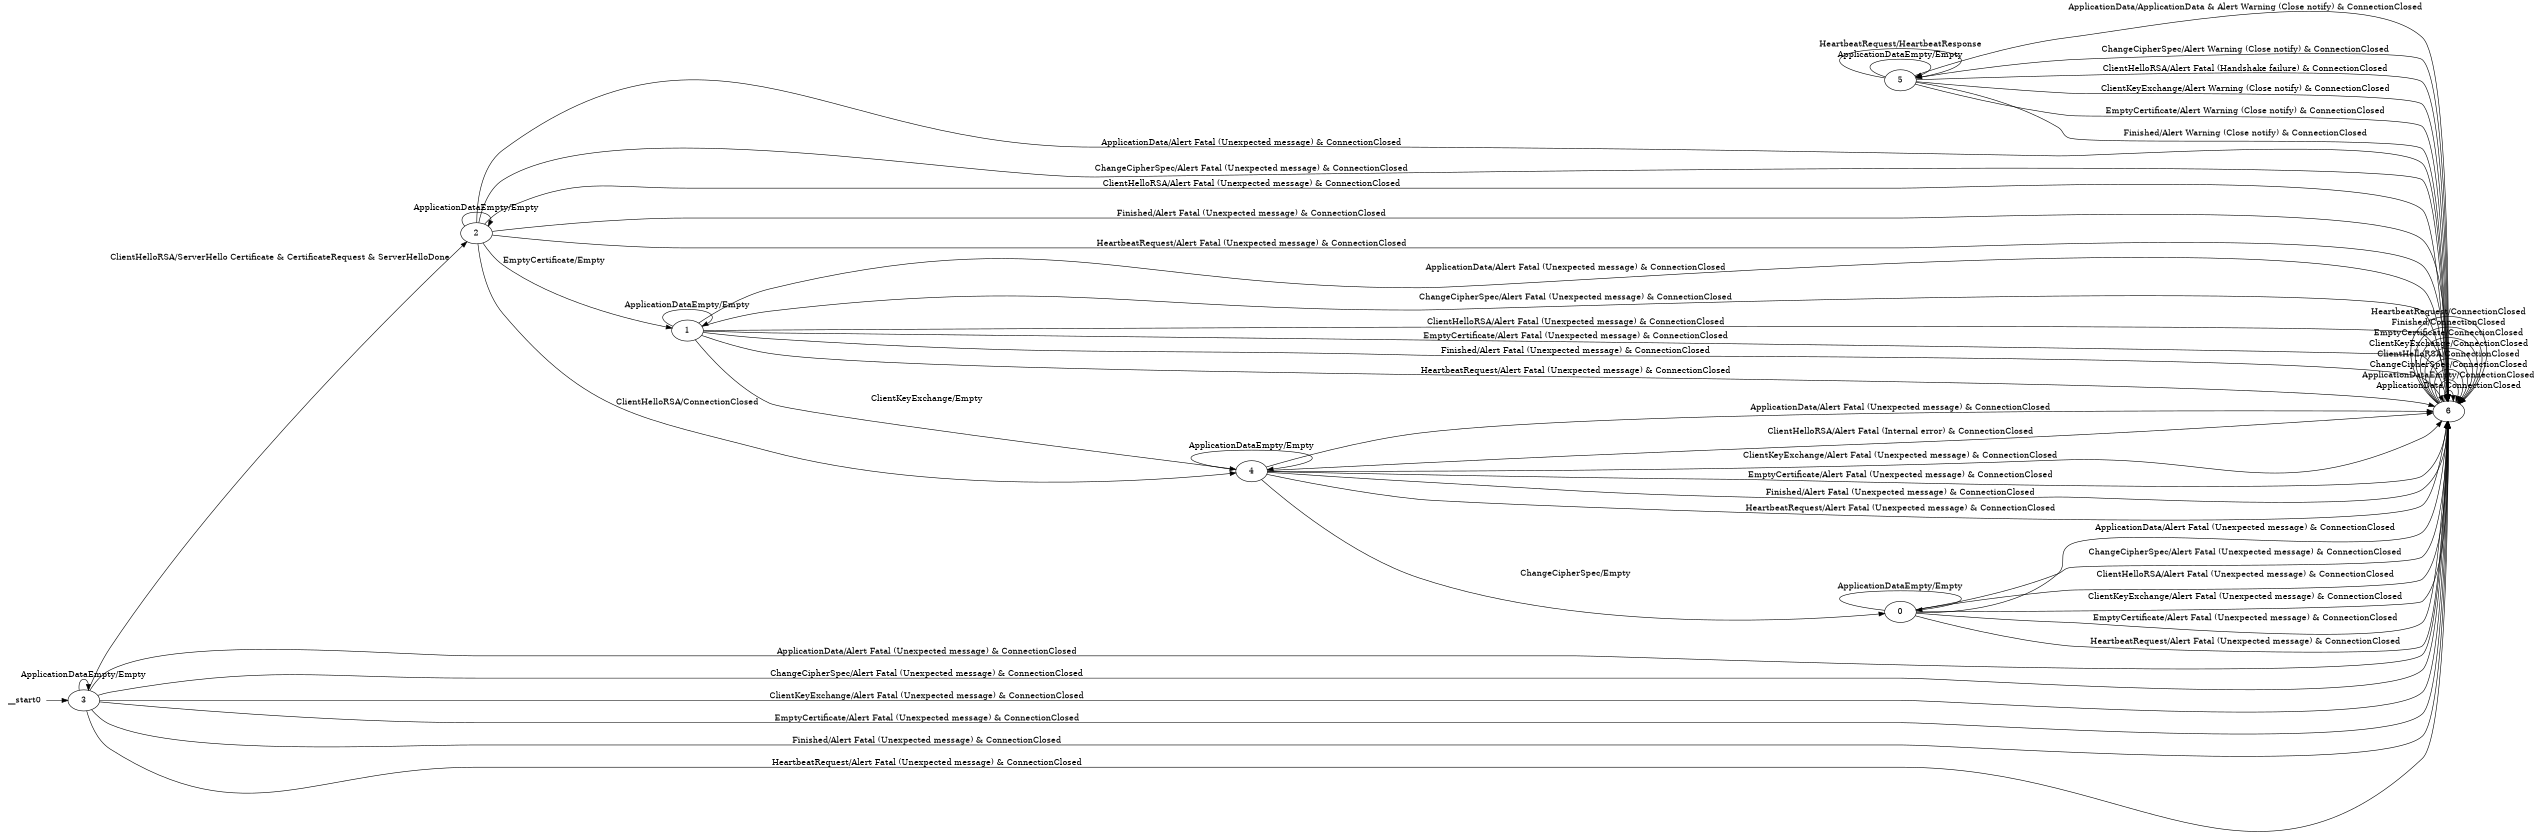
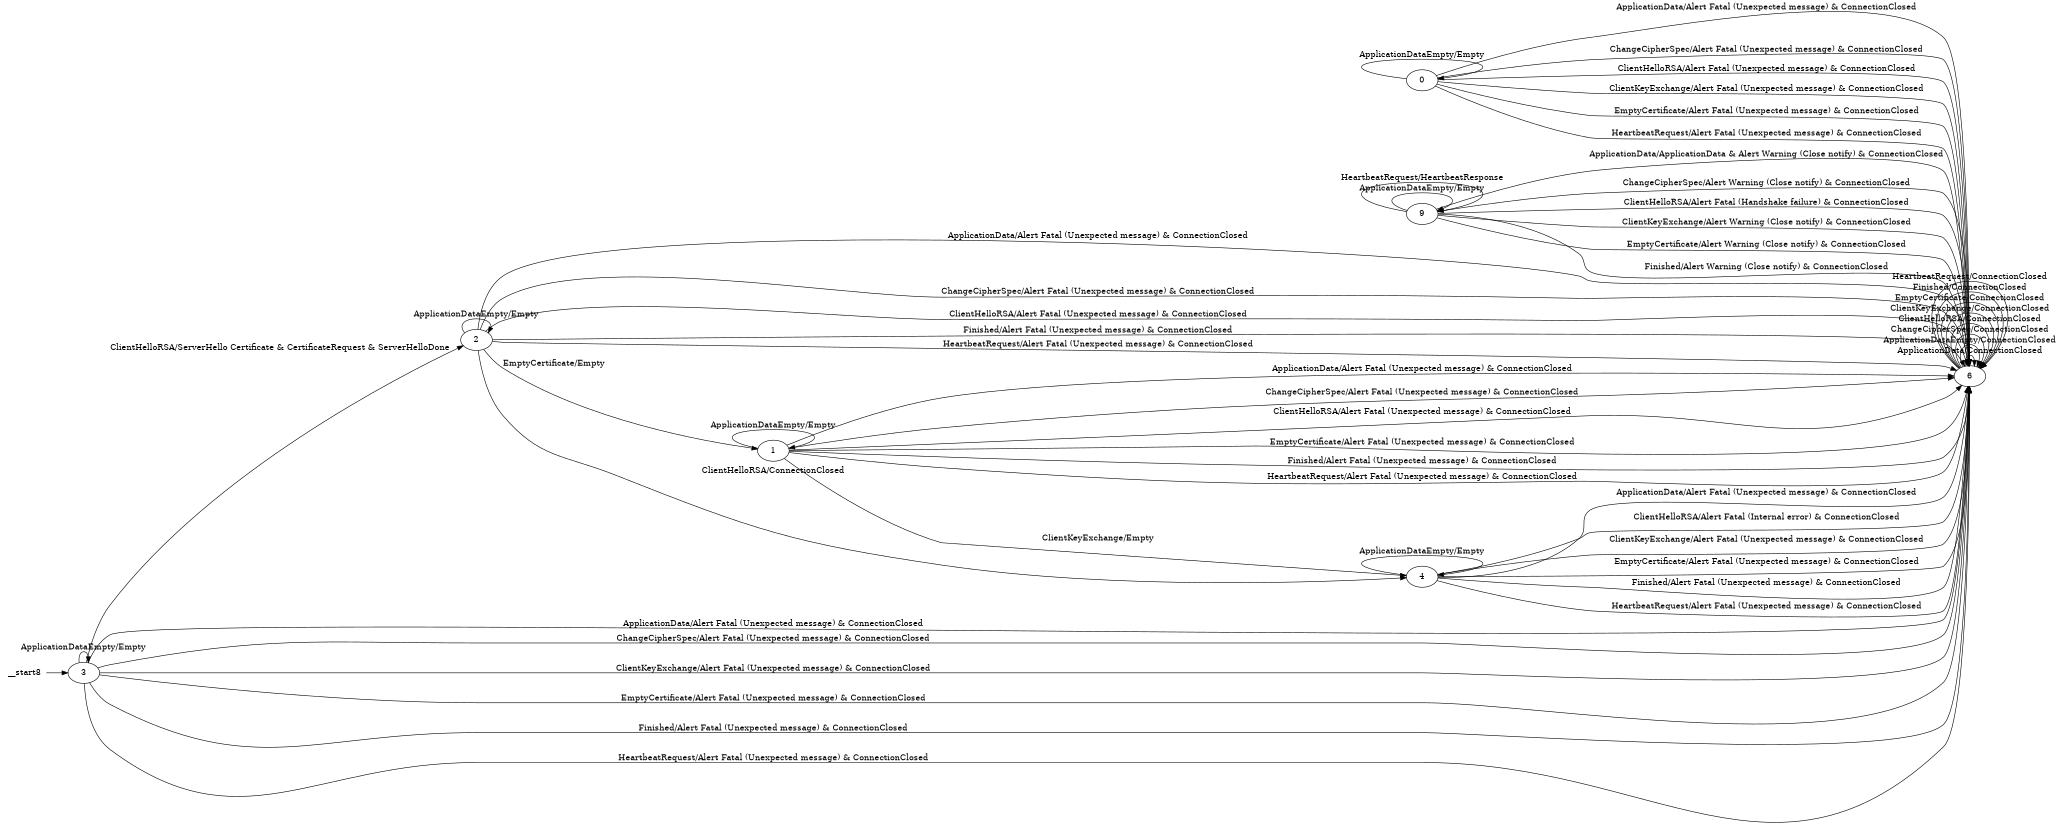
(1900, 80) -> (1422, 214)
(1554, 608) -> none
(25, 700) -> (25, 673)
